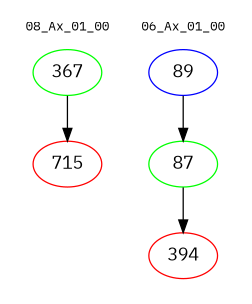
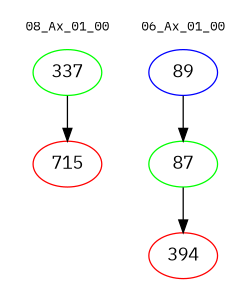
(67, 73) -> (67, 73)
